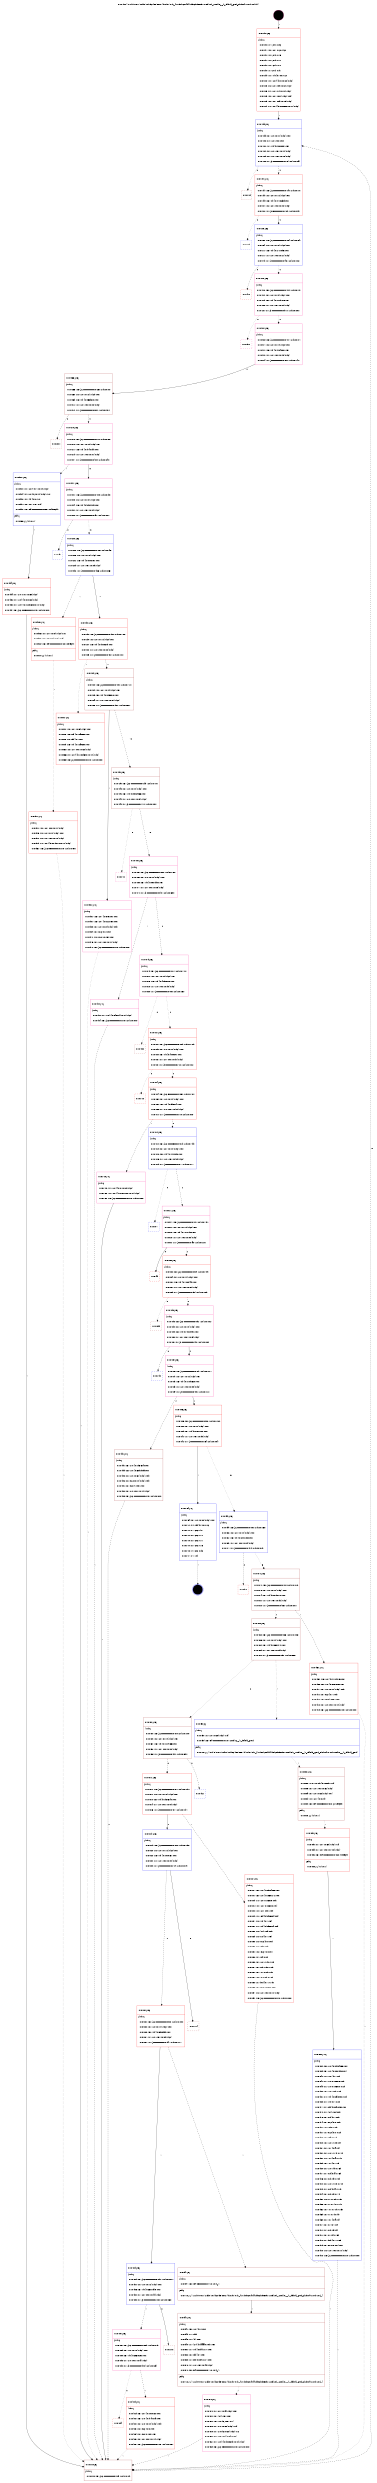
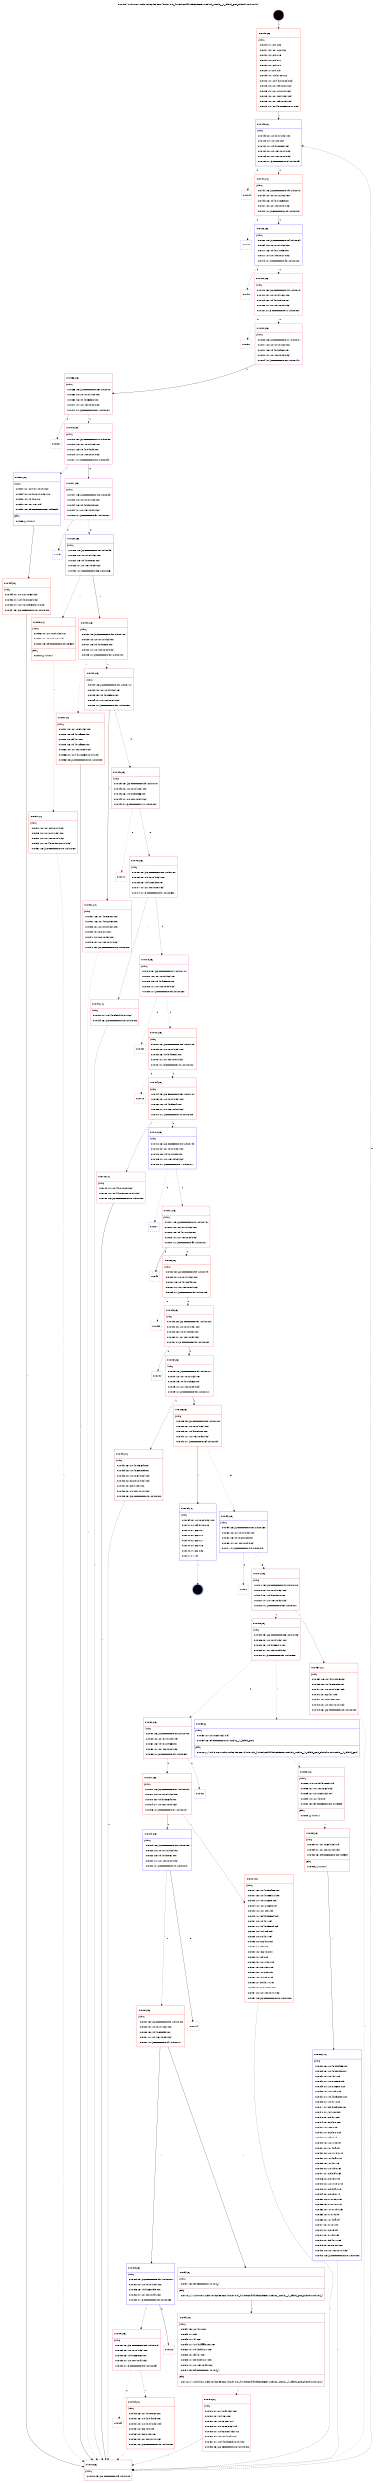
(207, 2157) -> (207, 2157)
